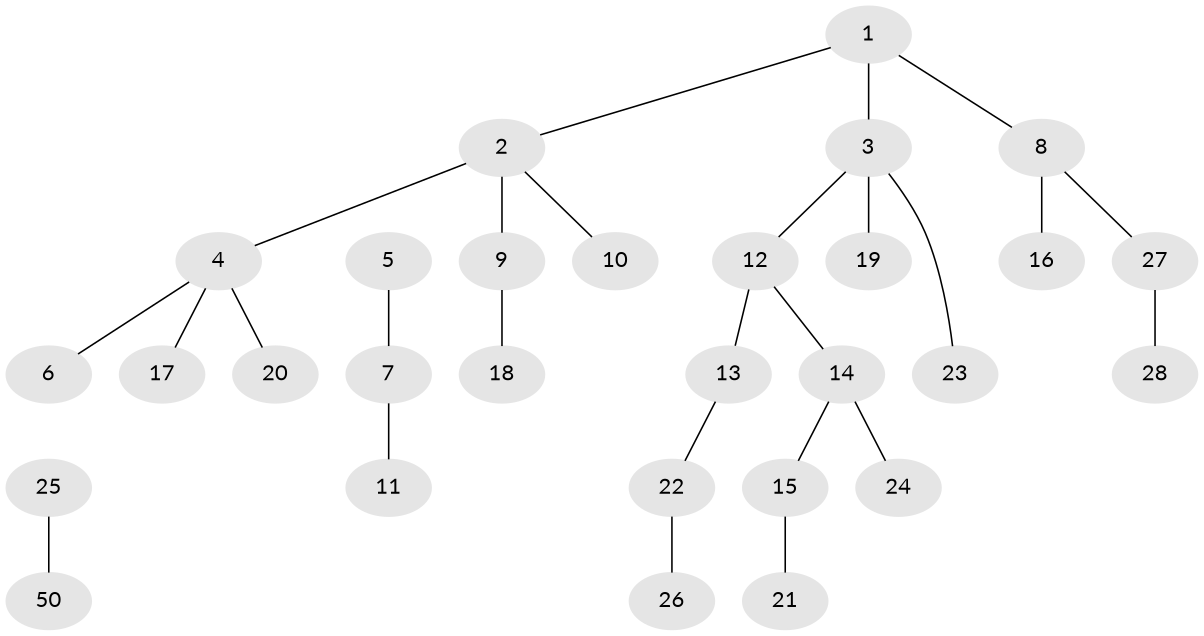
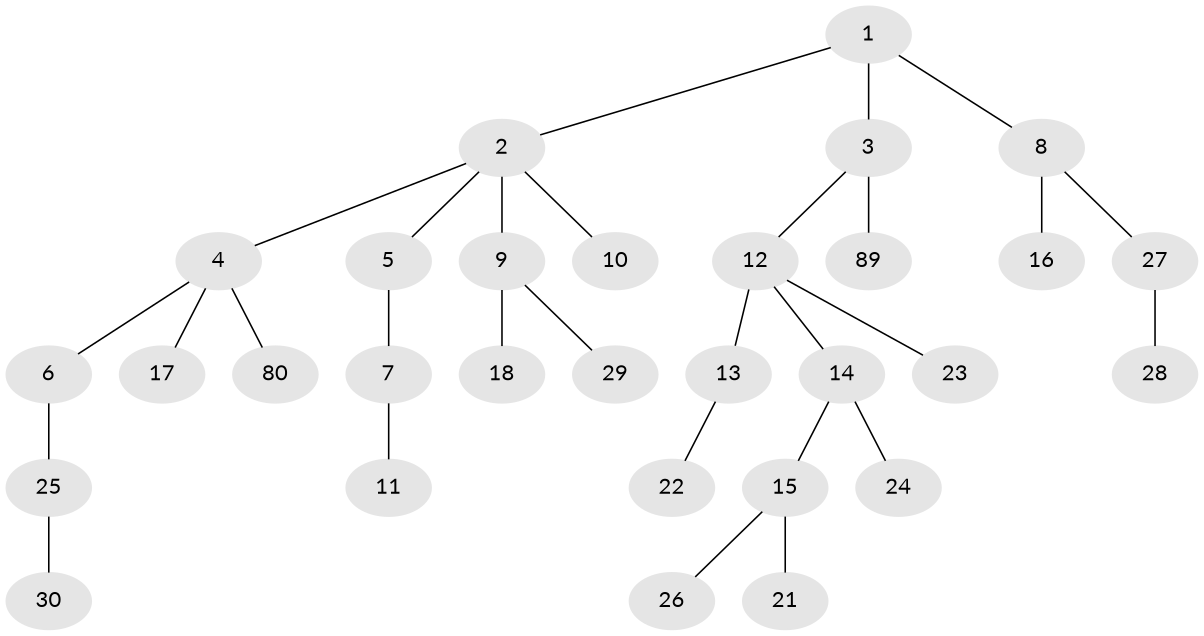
none -> (446, 204)
(933, 255) -> (855, 318)
(869, 261) -> (869, 261)
(275, 375) -> (275, 375)
none -> (615, 375)
none -> (49, 431)
(672, 545) -> (729, 544)
(49, 601) -> (49, 601)
